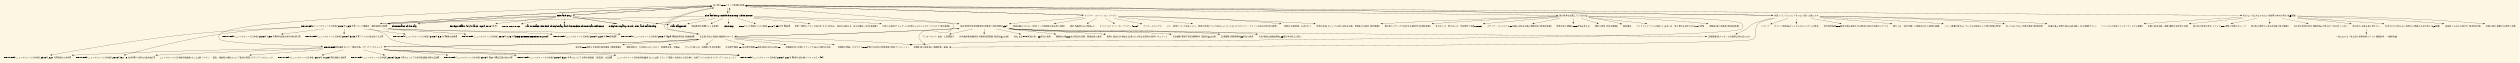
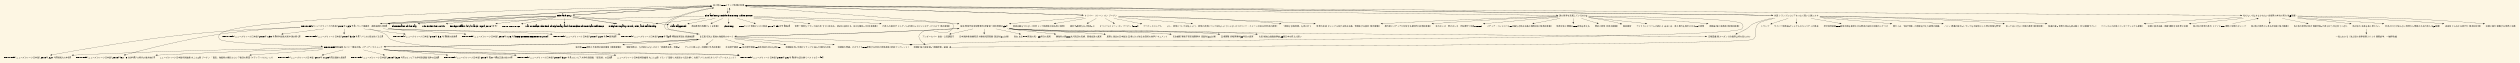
(2245, 21) -> (2245, 21)
none -> (433, 26)
